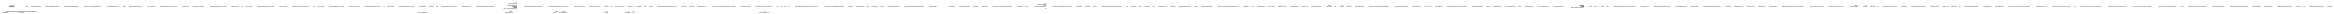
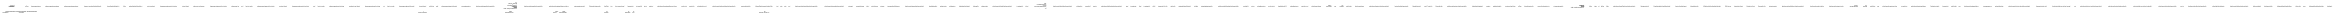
none -> (943, 6)
